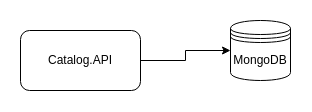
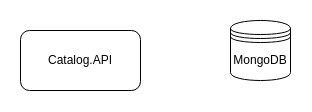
(186, 60) -> none
